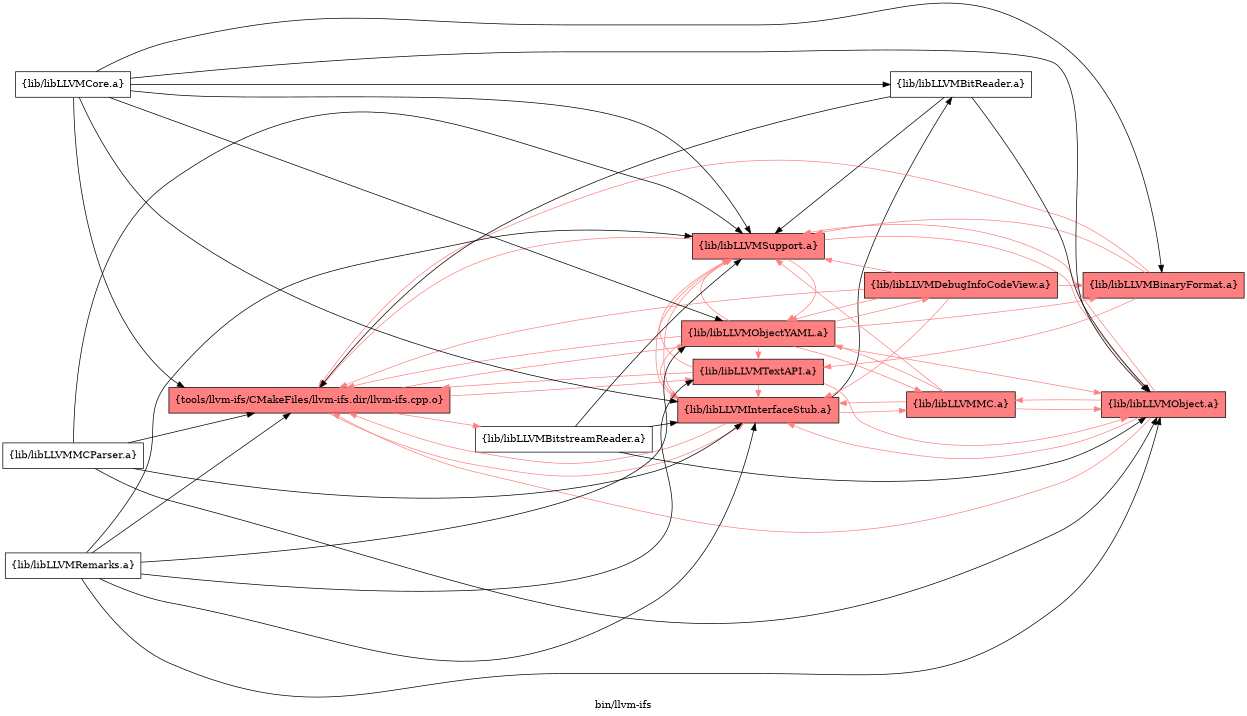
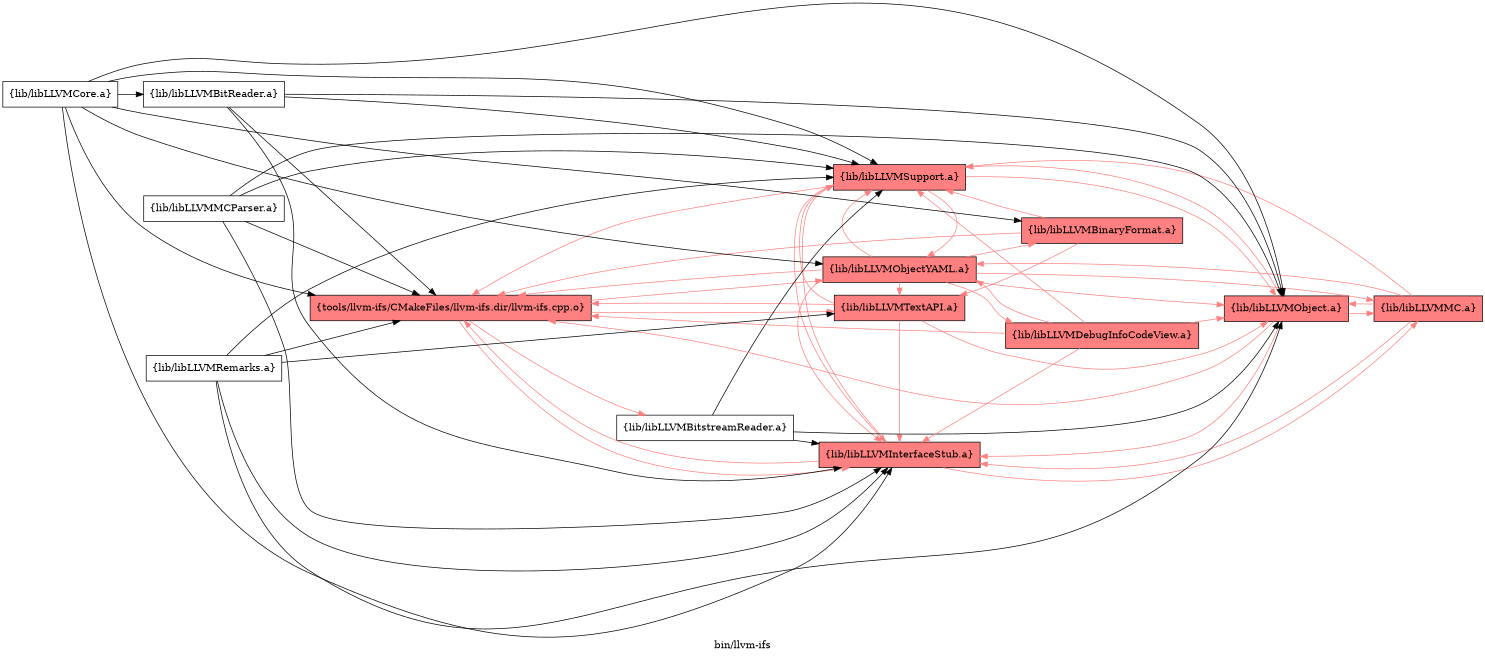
(872, 246) -> (435, 428)
(1065, 285) -> (1203, 321)
(460, 526) -> none
